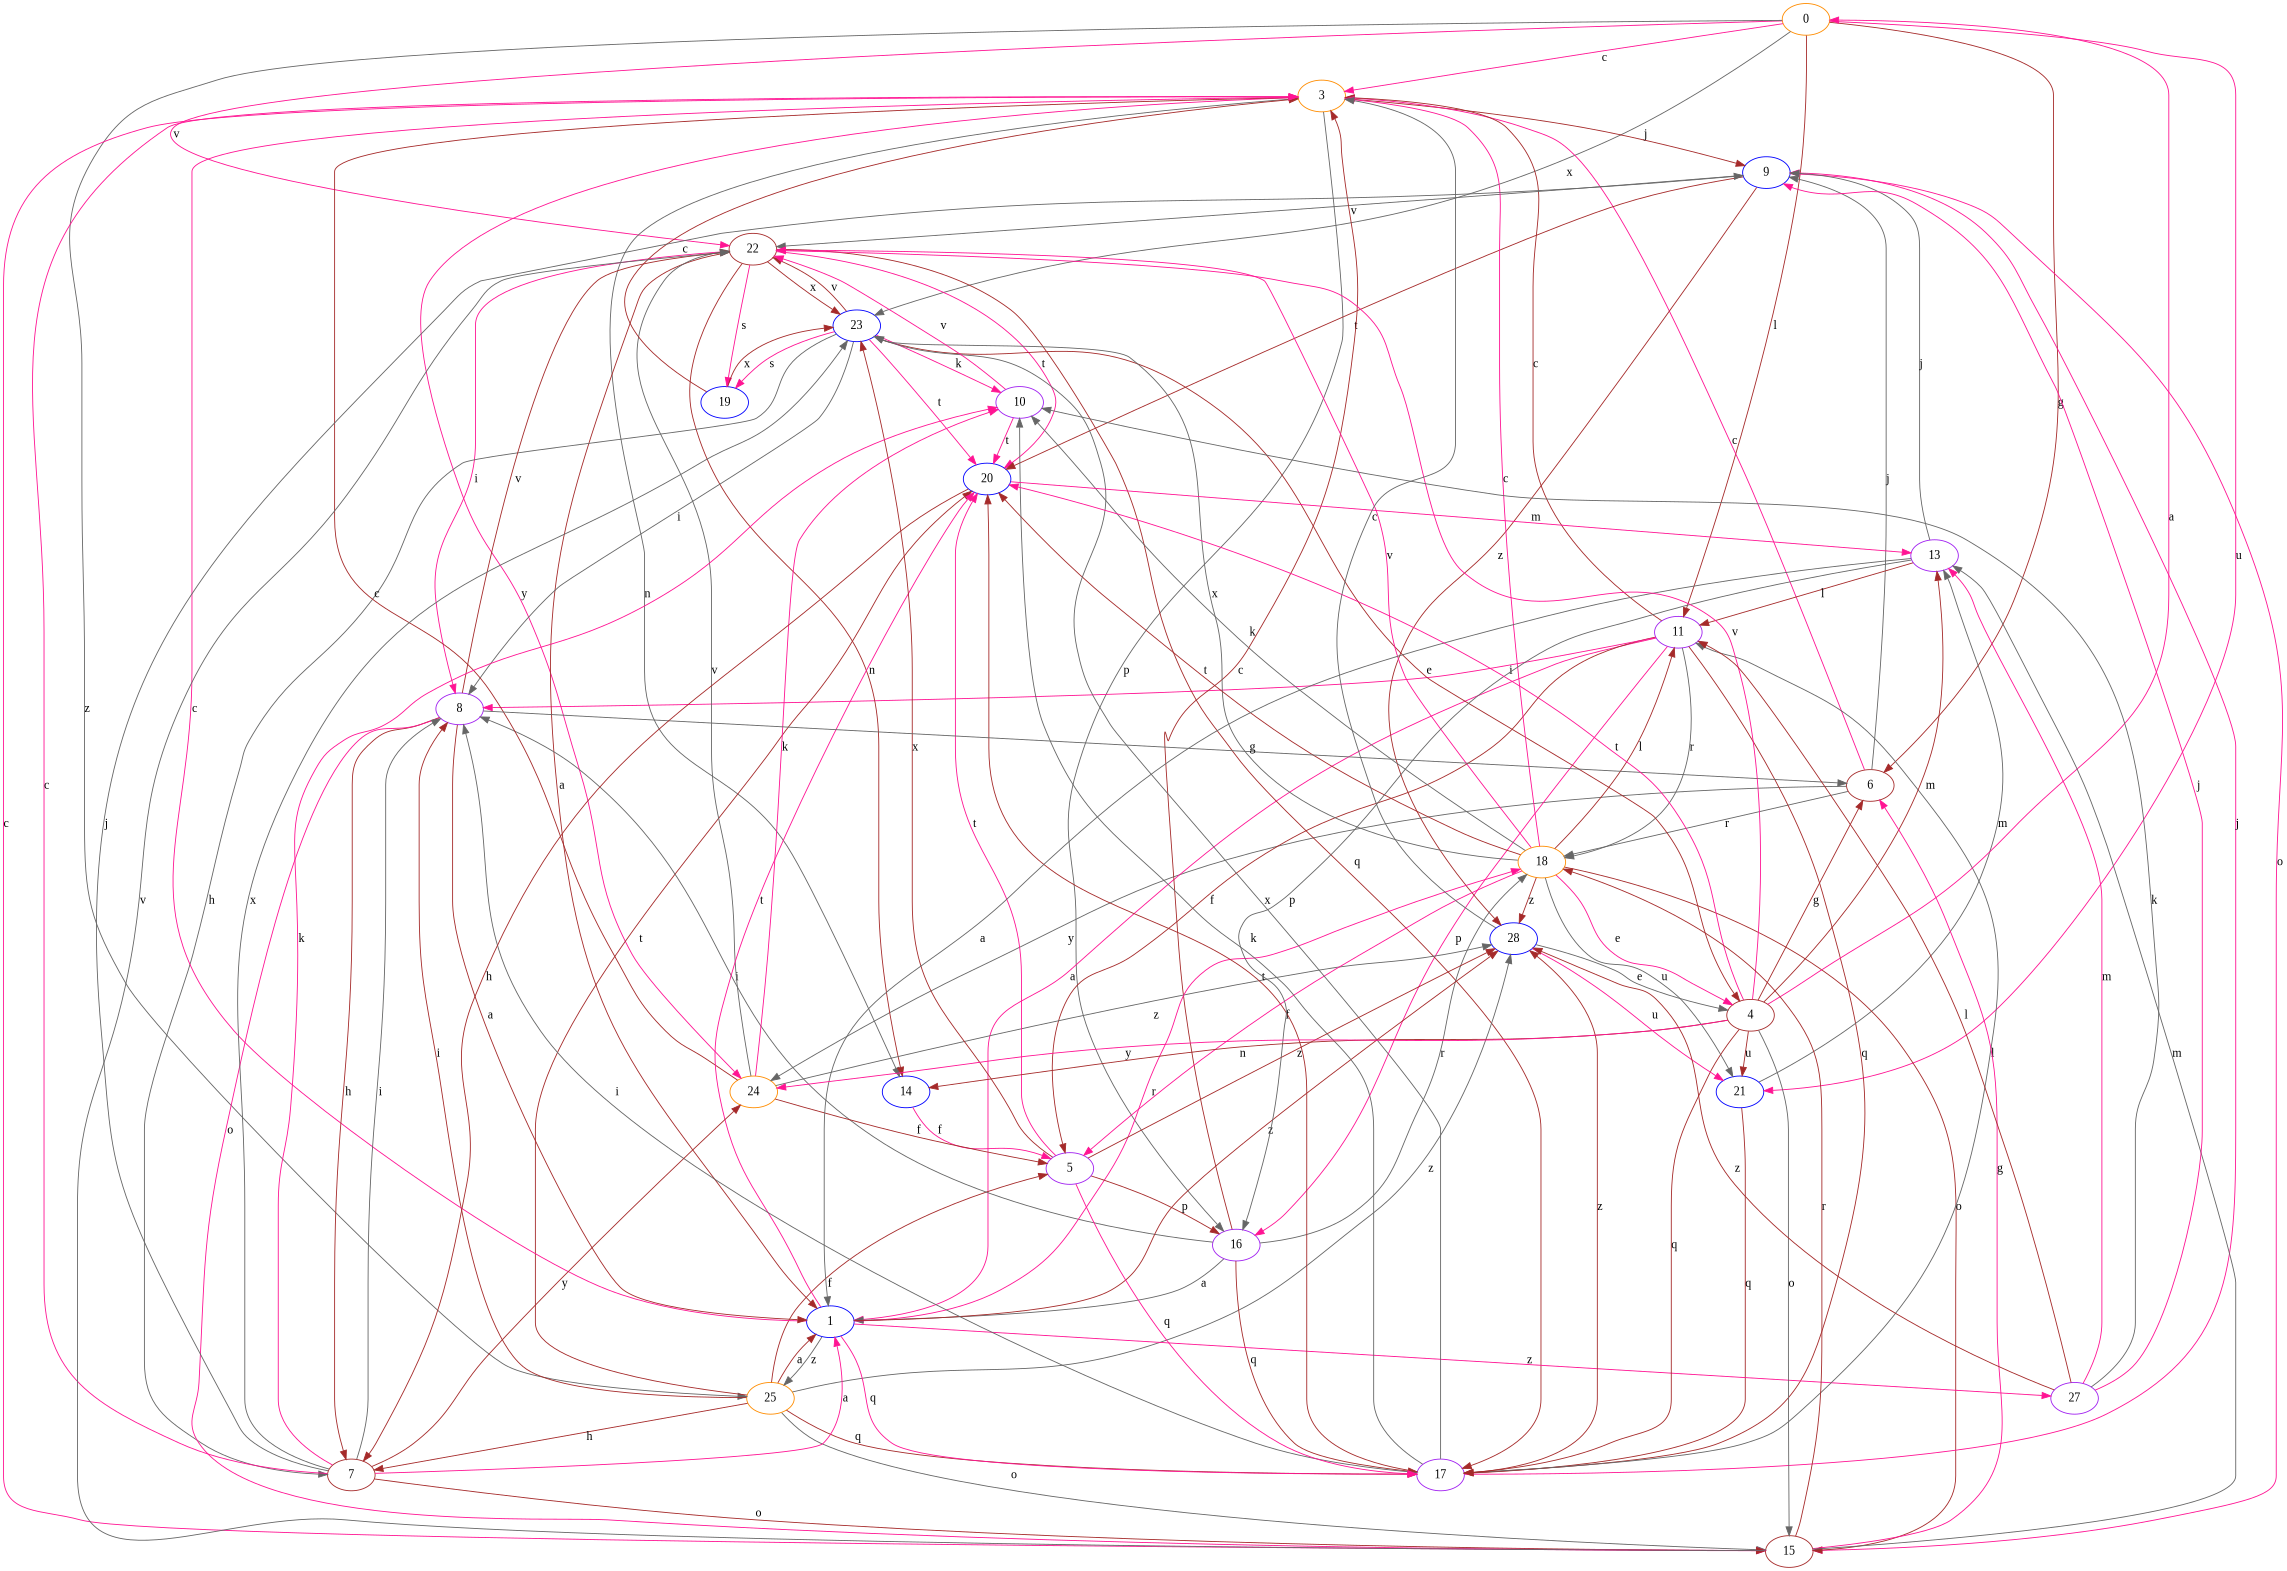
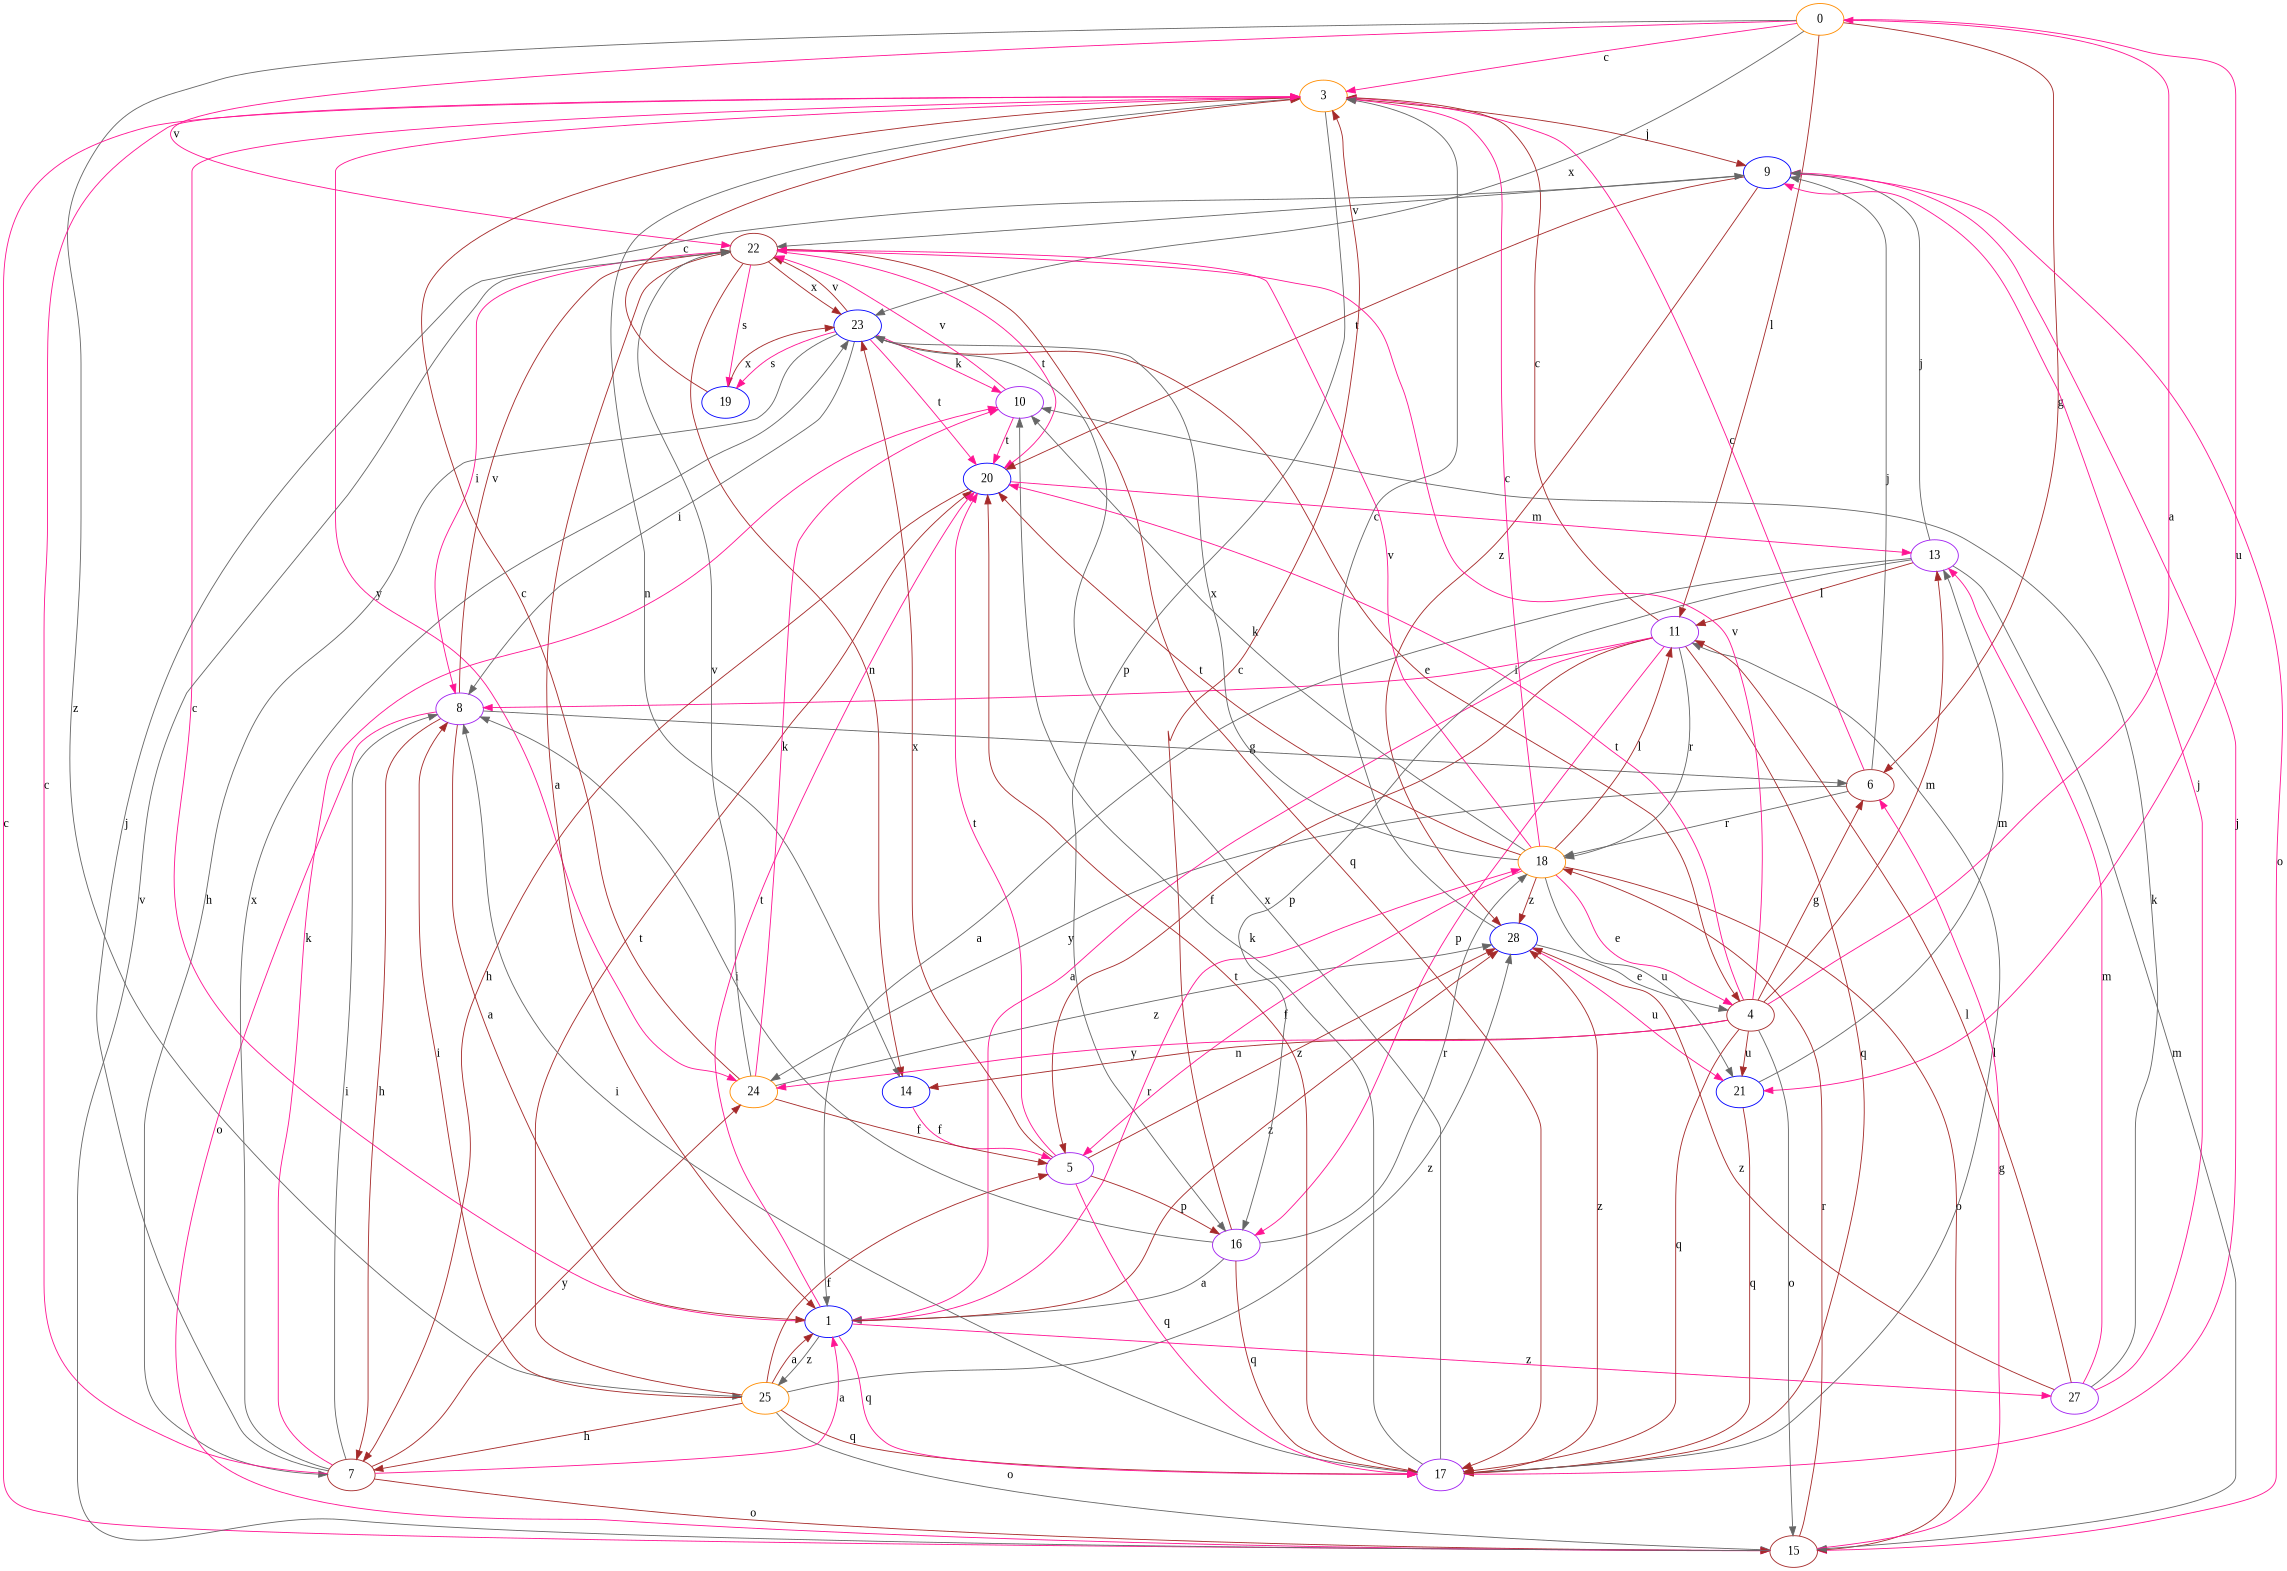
(2219, 1214) -> (2216, 1203)
